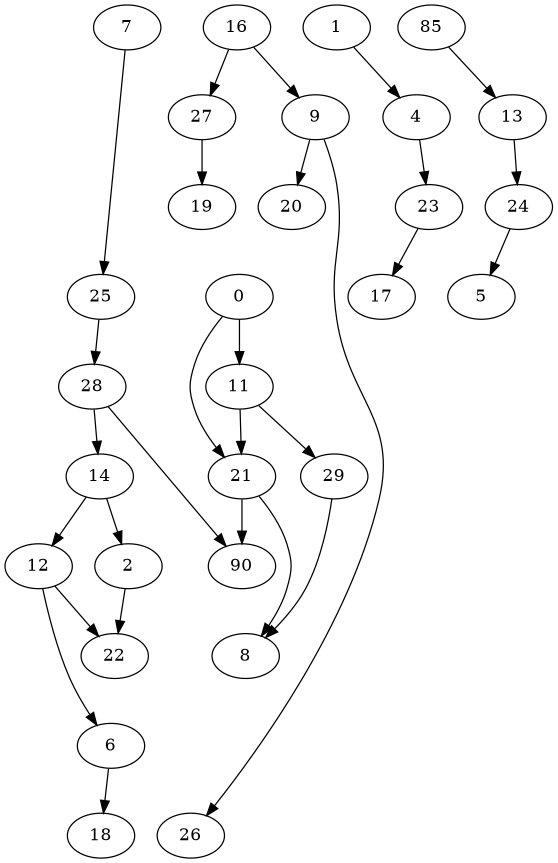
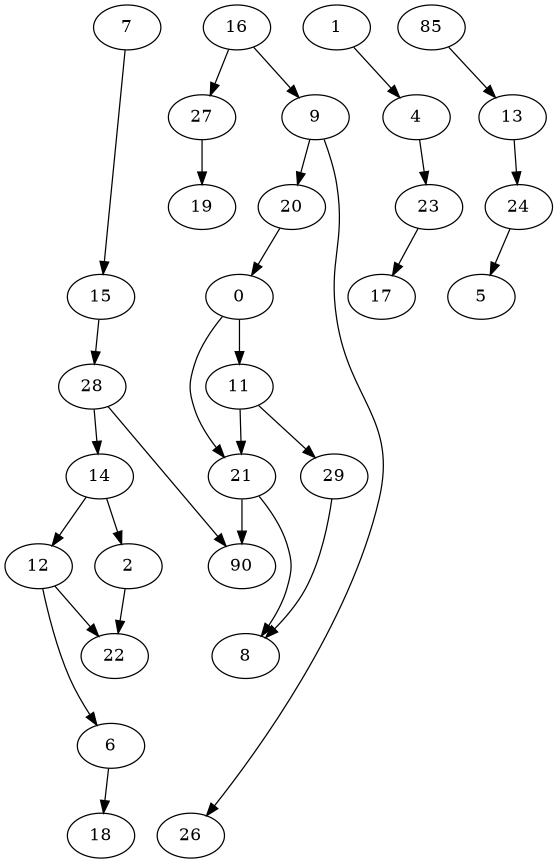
none -> (269, 246)
(101, 297) -> (101, 297)
